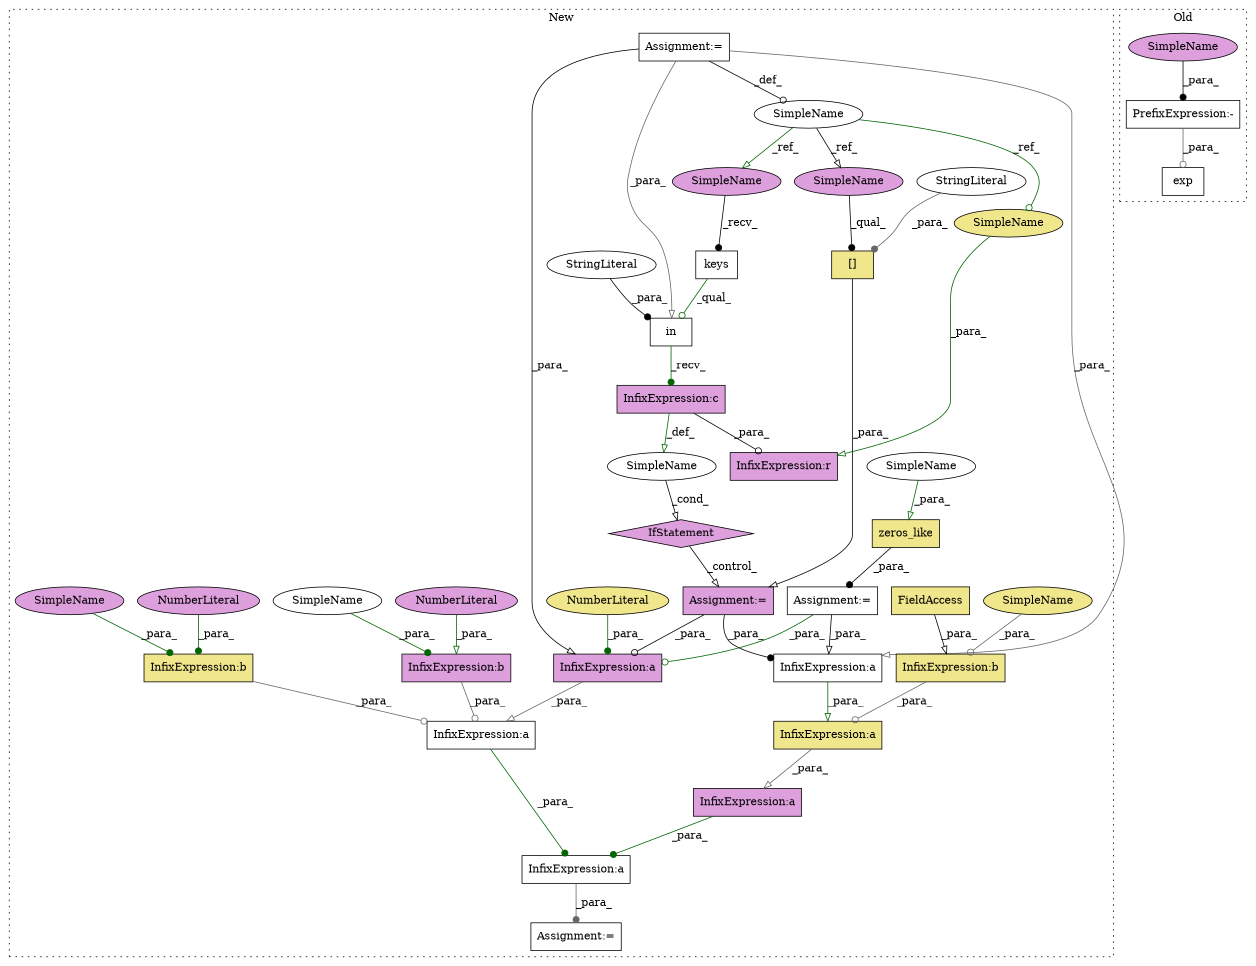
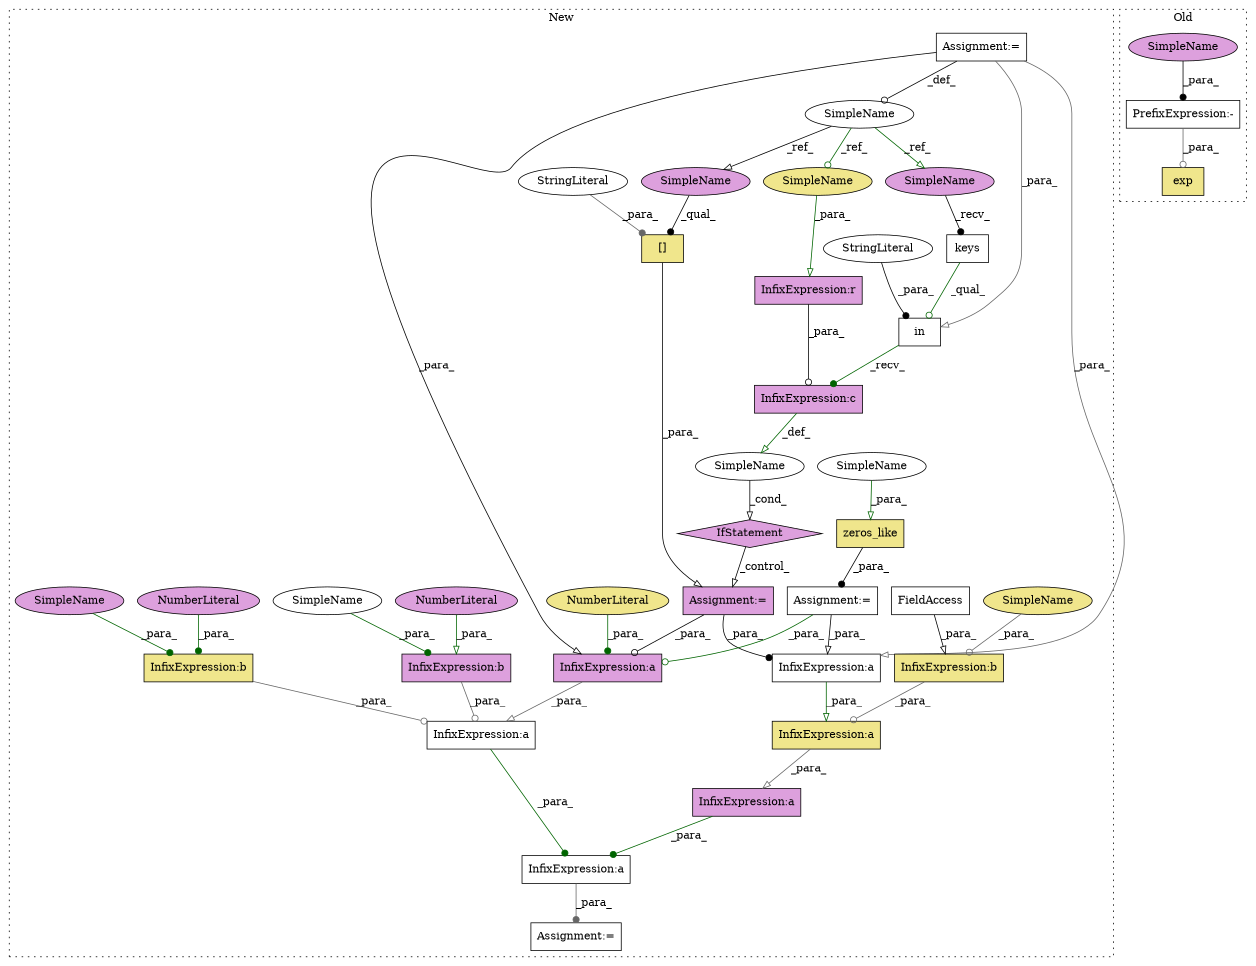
(1183, 181) -> (1183, 181)
(725, 431) -> (809, 342)
(931, 601) -> (931, 601)
